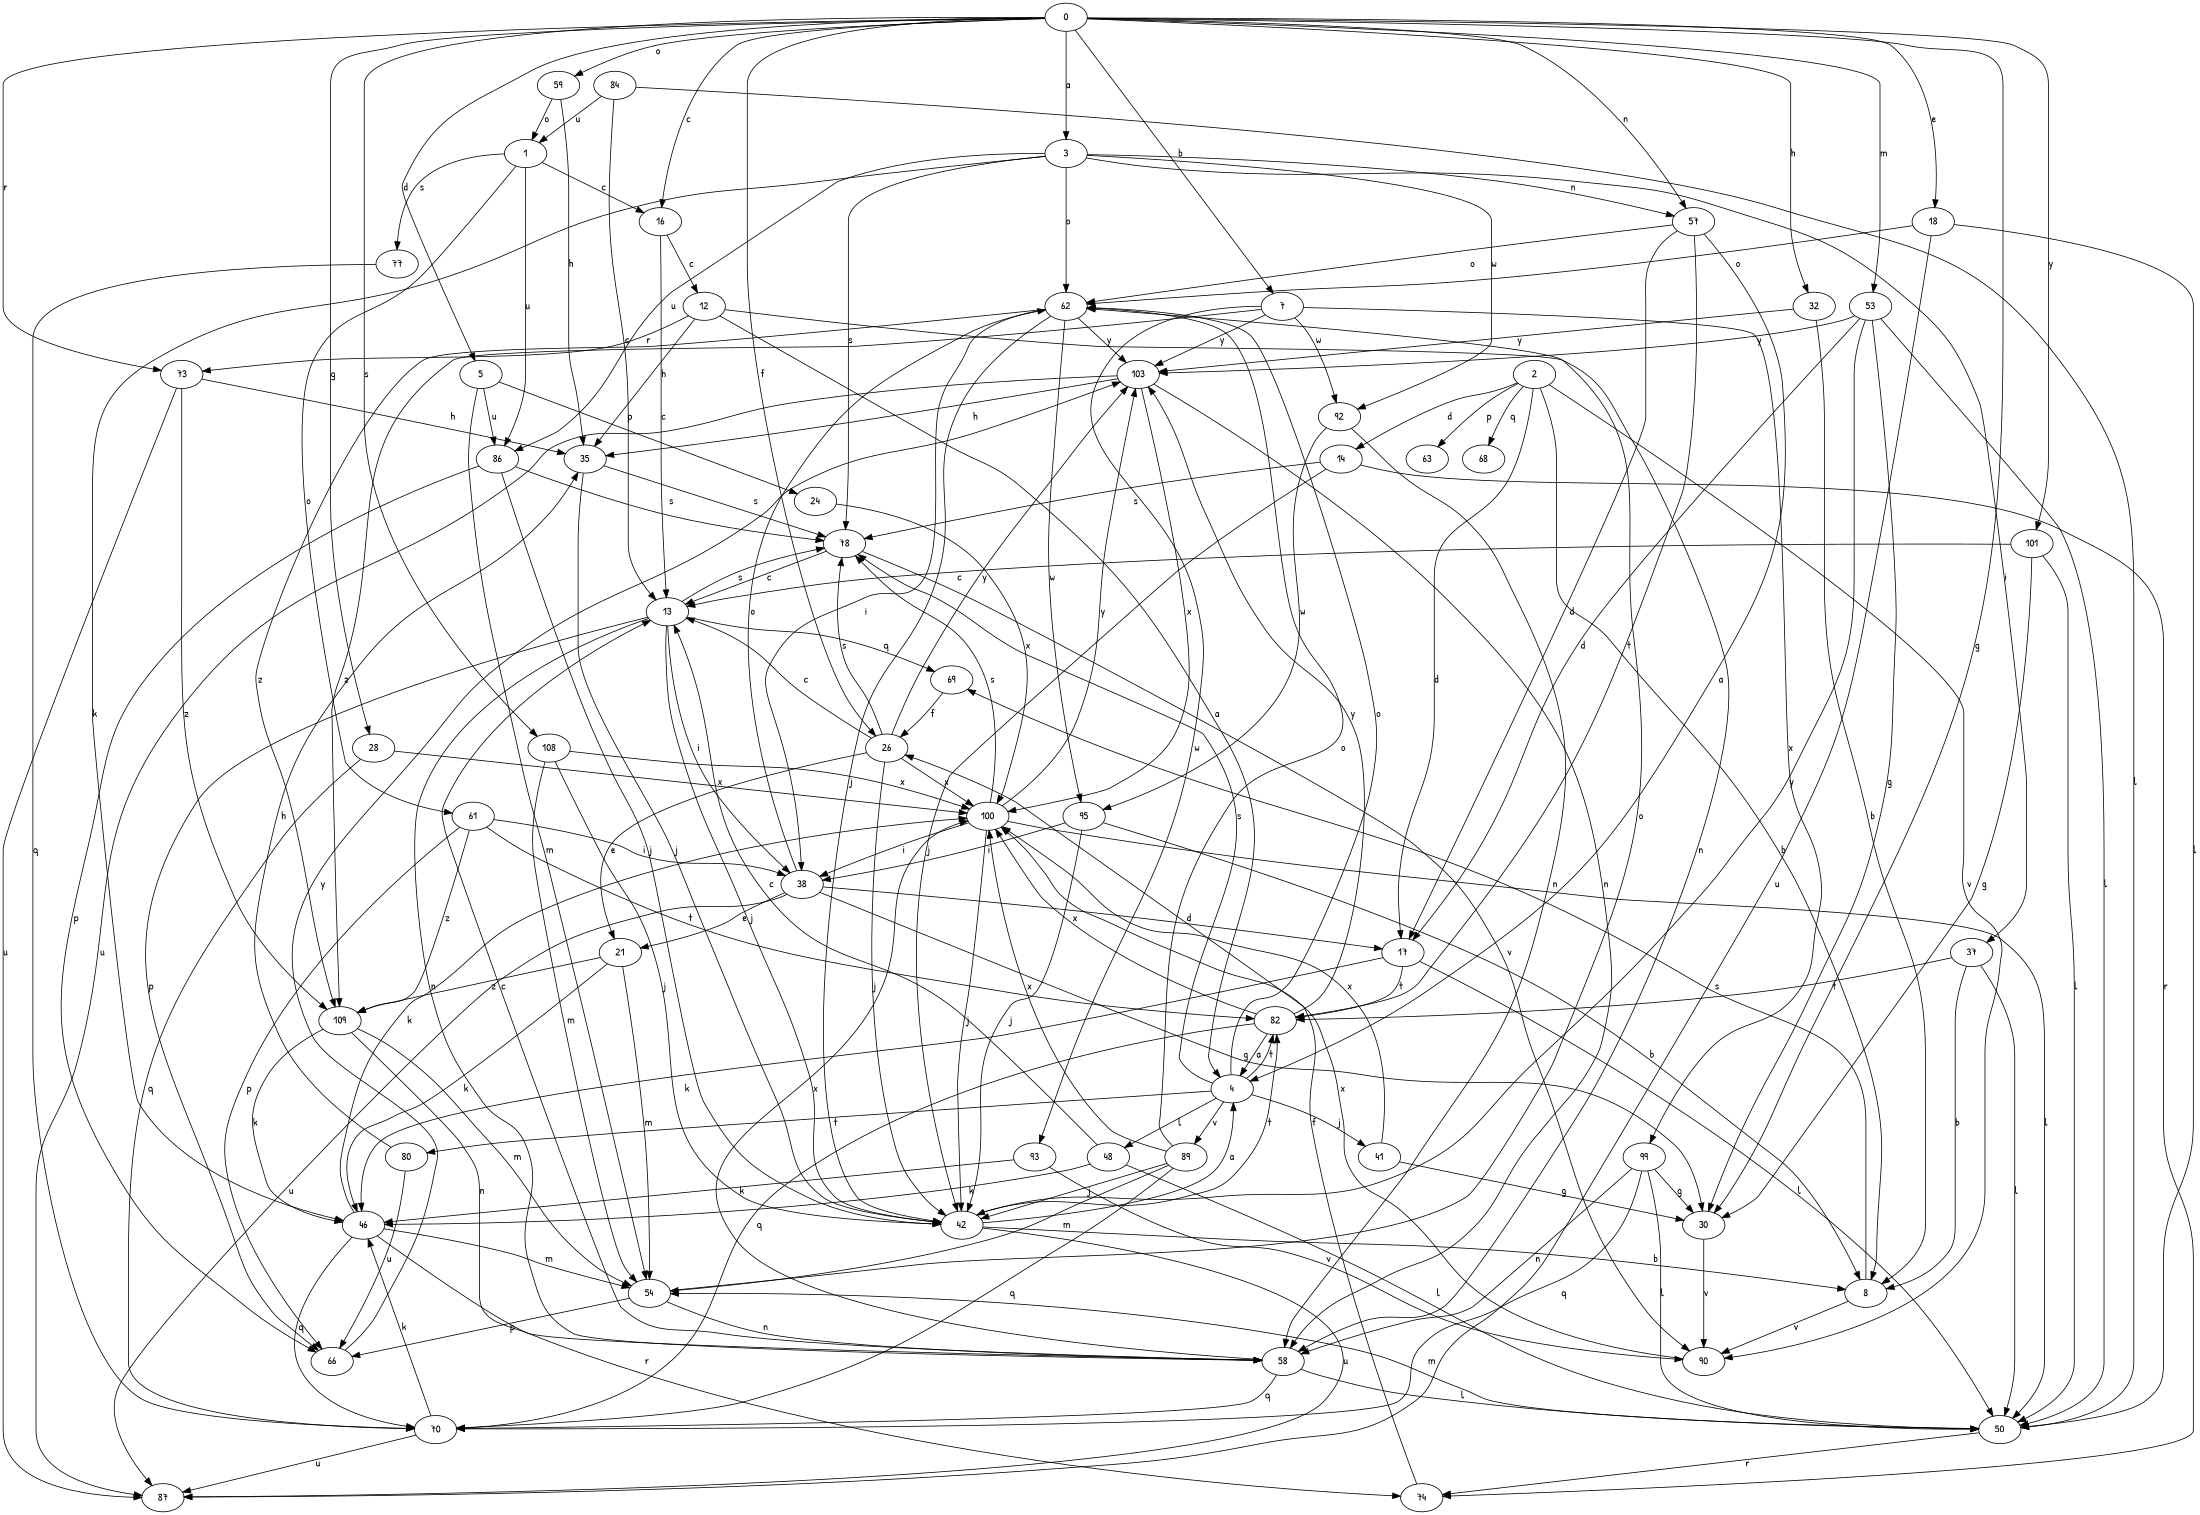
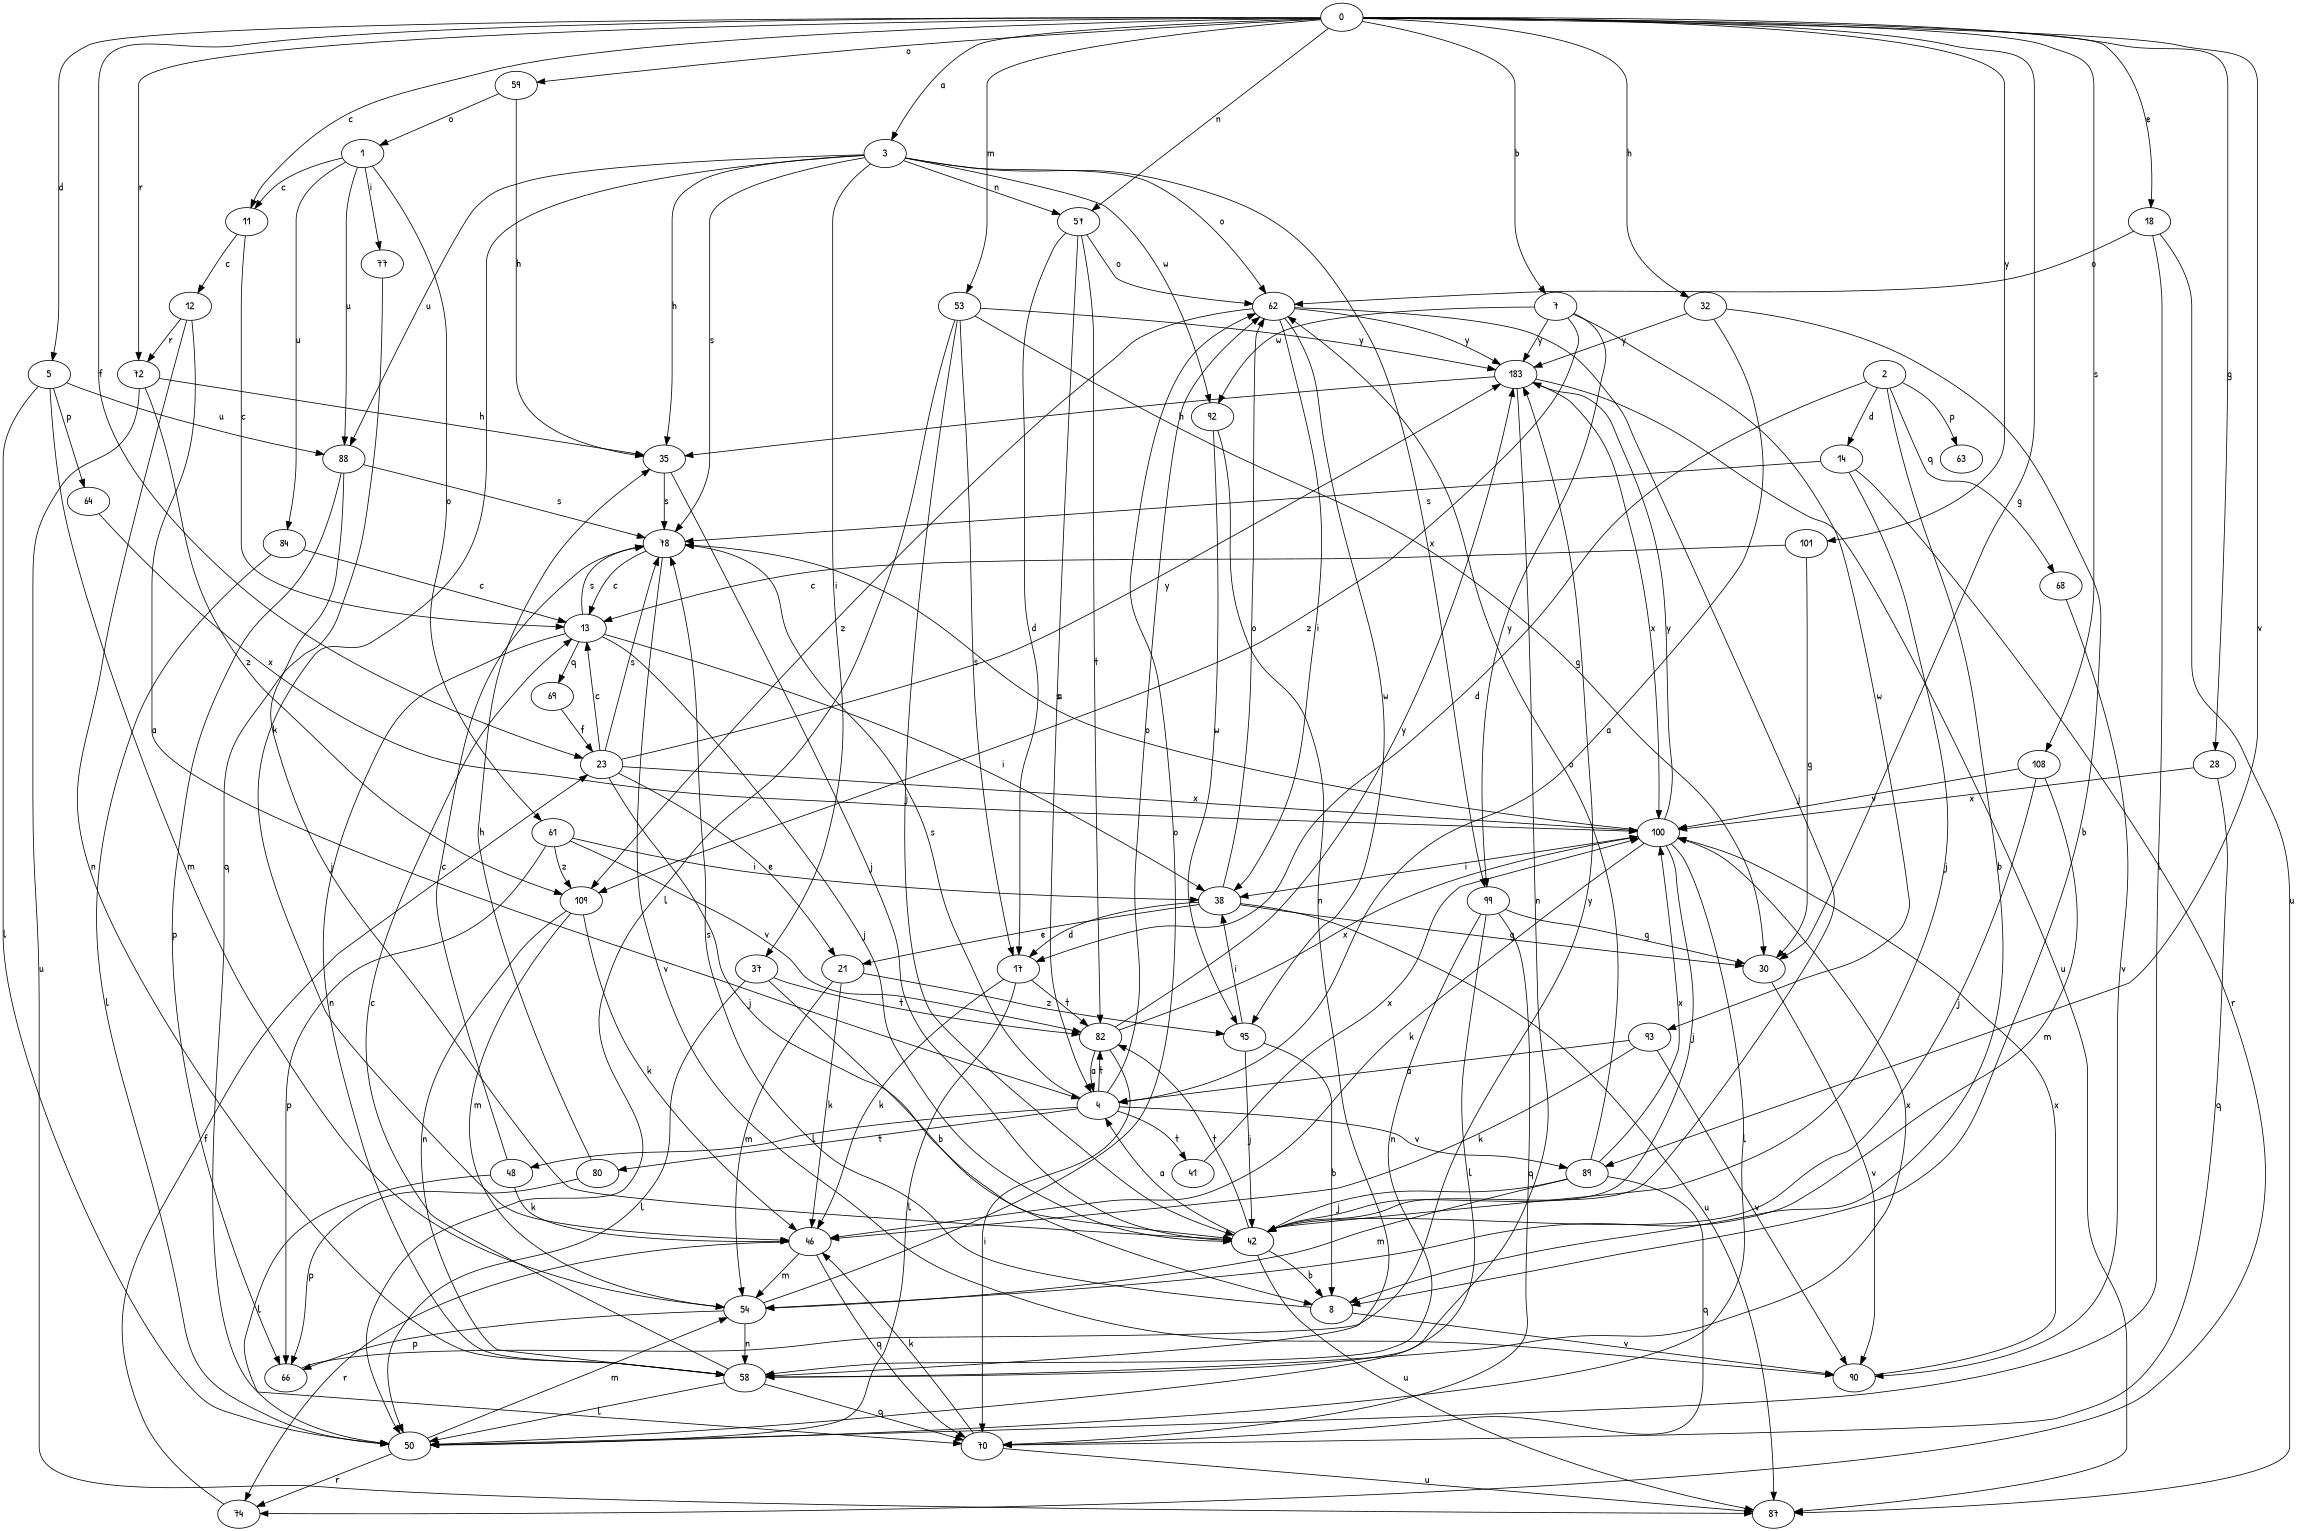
(574, 117) -> (296, 331)
(422, 188) -> (371, 188)
(660, 222) -> (247, 222)
none -> (1362, 325)
none -> (2258, 368)
(182, 374) -> (139, 374)
(1138, 374) -> (1516, 374)
(647, 380) -> (672, 220)
(497, 459) -> (344, 459)
(815, 501) -> (89, 501)
(1583, 646) -> (976, 662)
(887, 748) -> (602, 765)
(1791, 748) -> (1510, 628)
(903, 782) -> (1874, 799)
(1792, 782) -> (907, 799)
none -> (1547, 784)
(172, 848) -> none
(1964, 857) -> (2117, 1063)
(578, 896) -> (1290, 1146)
(1552, 906) -> (788, 1116)
(691, 918) -> (767, 935)
(818, 941) -> (449, 820)
(482, 983) -> (1039, 1008)
(2074, 995) -> (13, 1004)
none -> (1378, 1071)
(1340, 1123) -> (1177, 1139)
(1538, 1190) -> none
(759, 1225) -> (985, 1242)
(389, 1259) -> (311, 1276)
